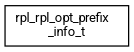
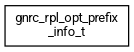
(67, 26) -> (67, 26)
